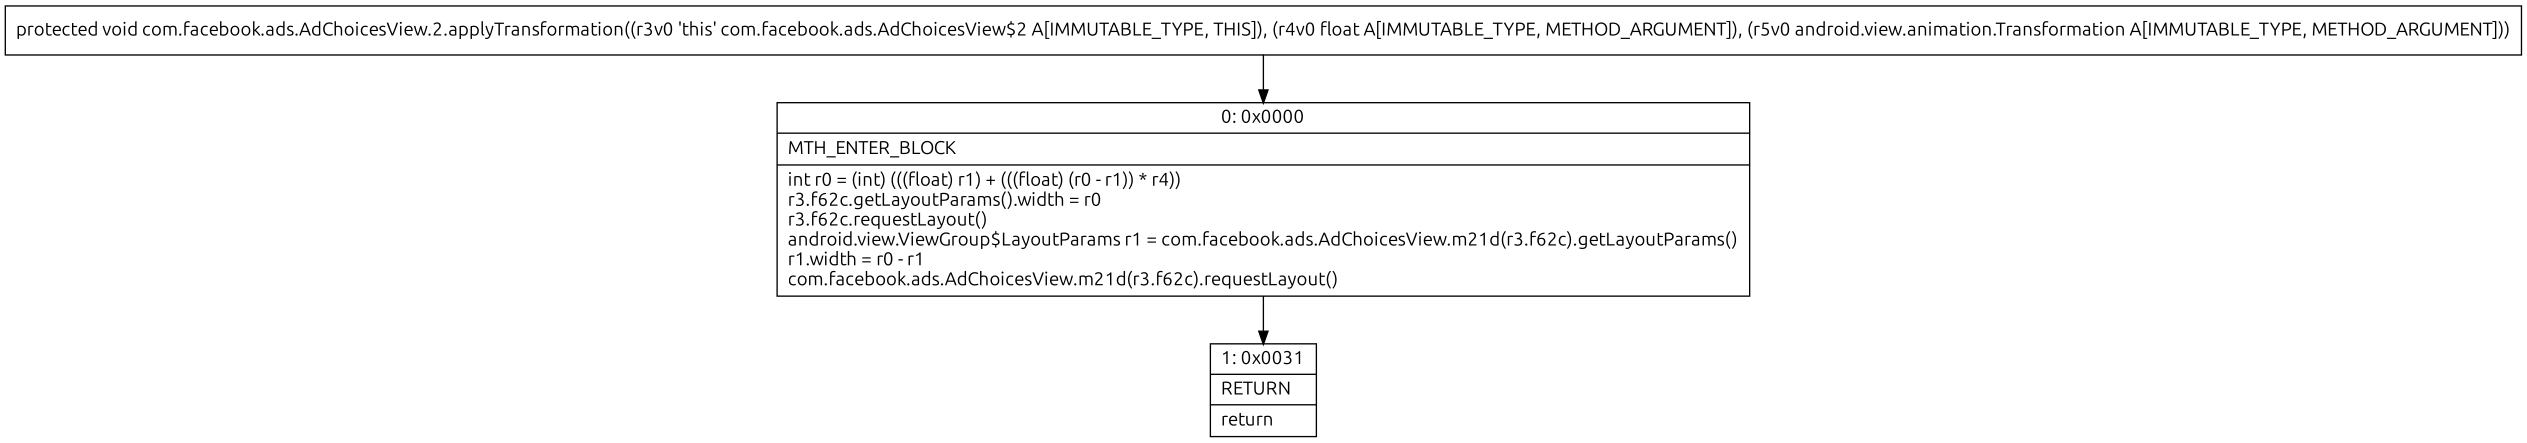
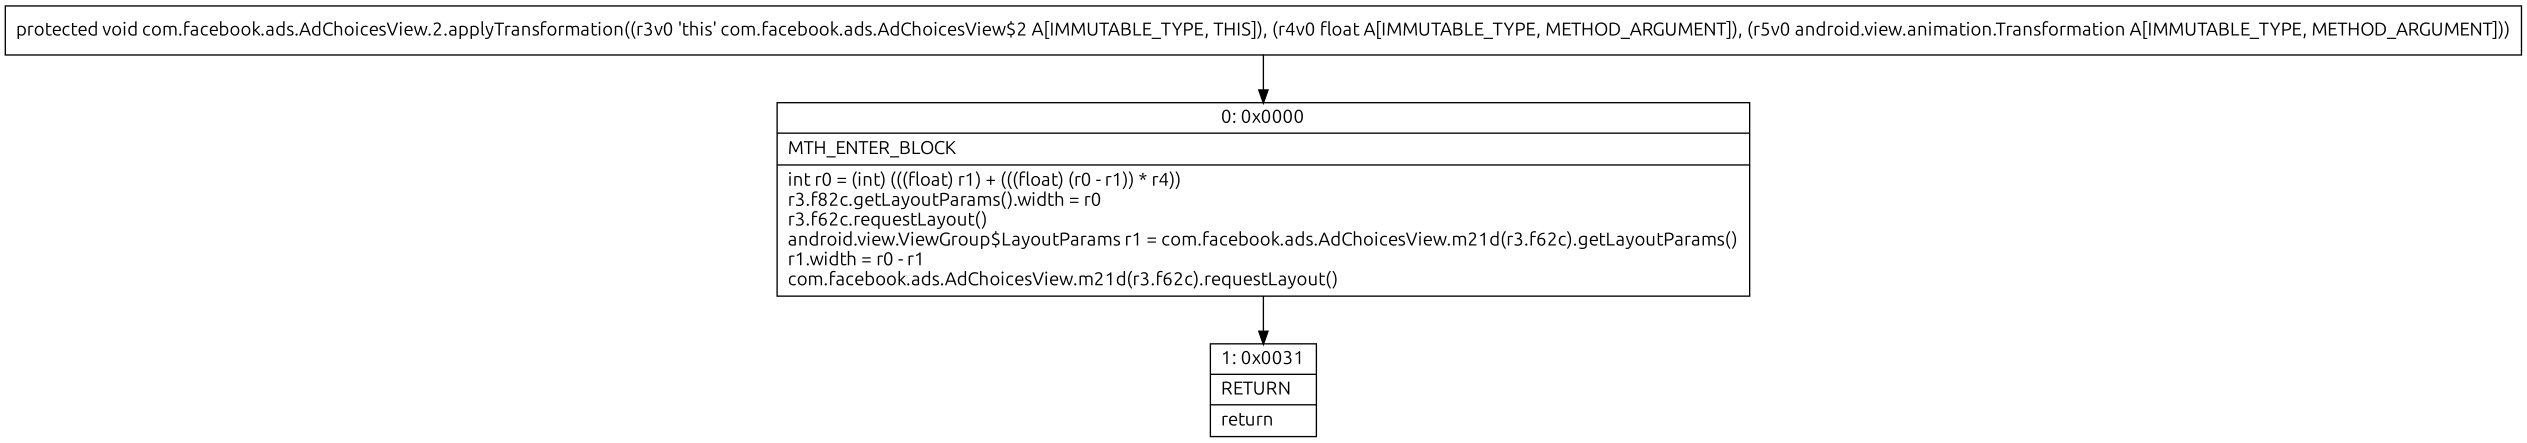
(945, 200) -> (945, 200)
